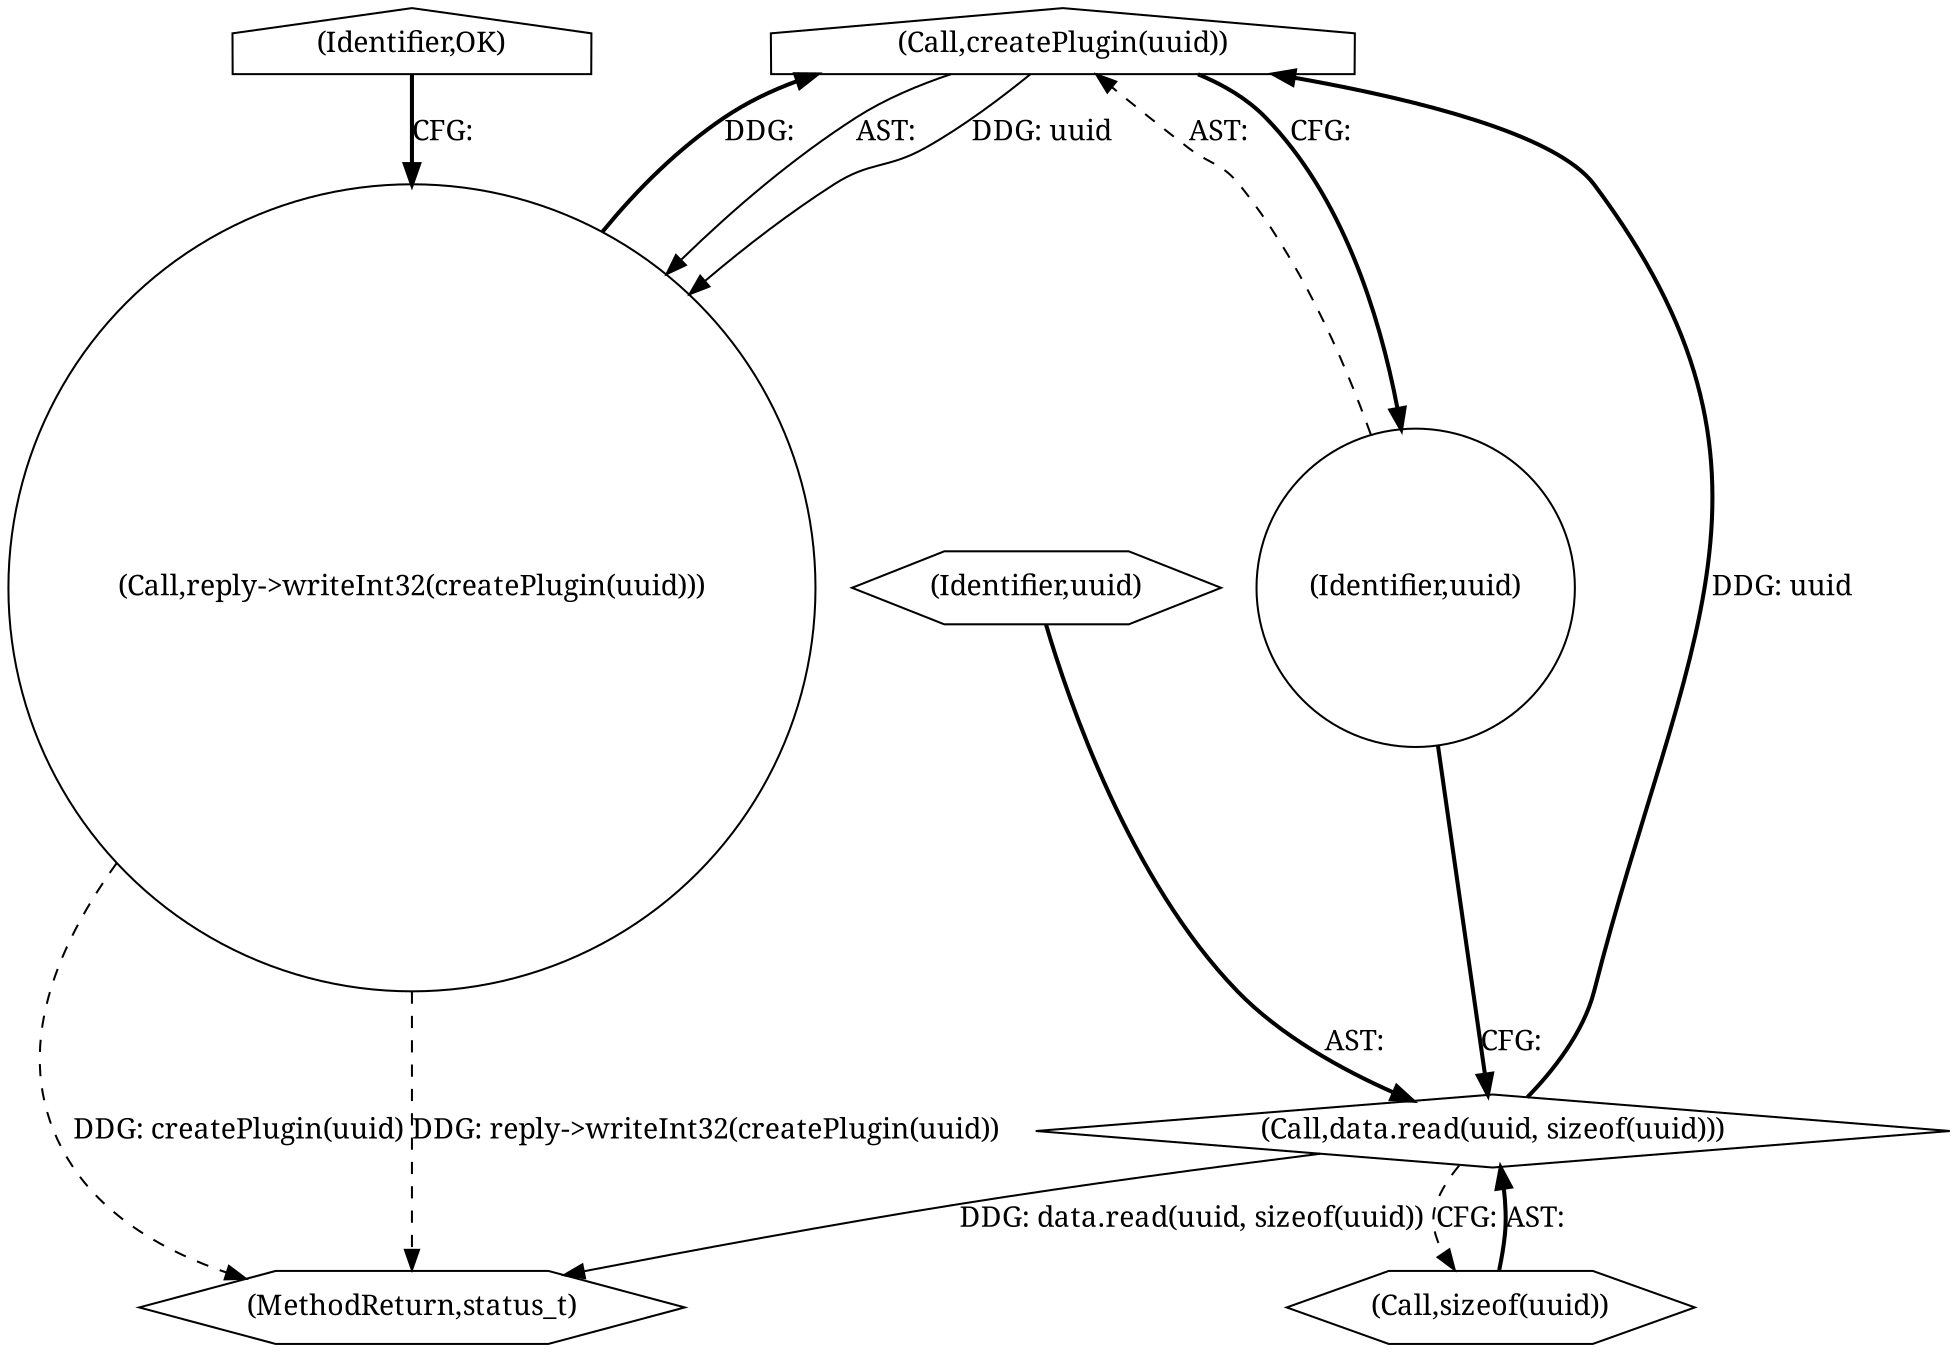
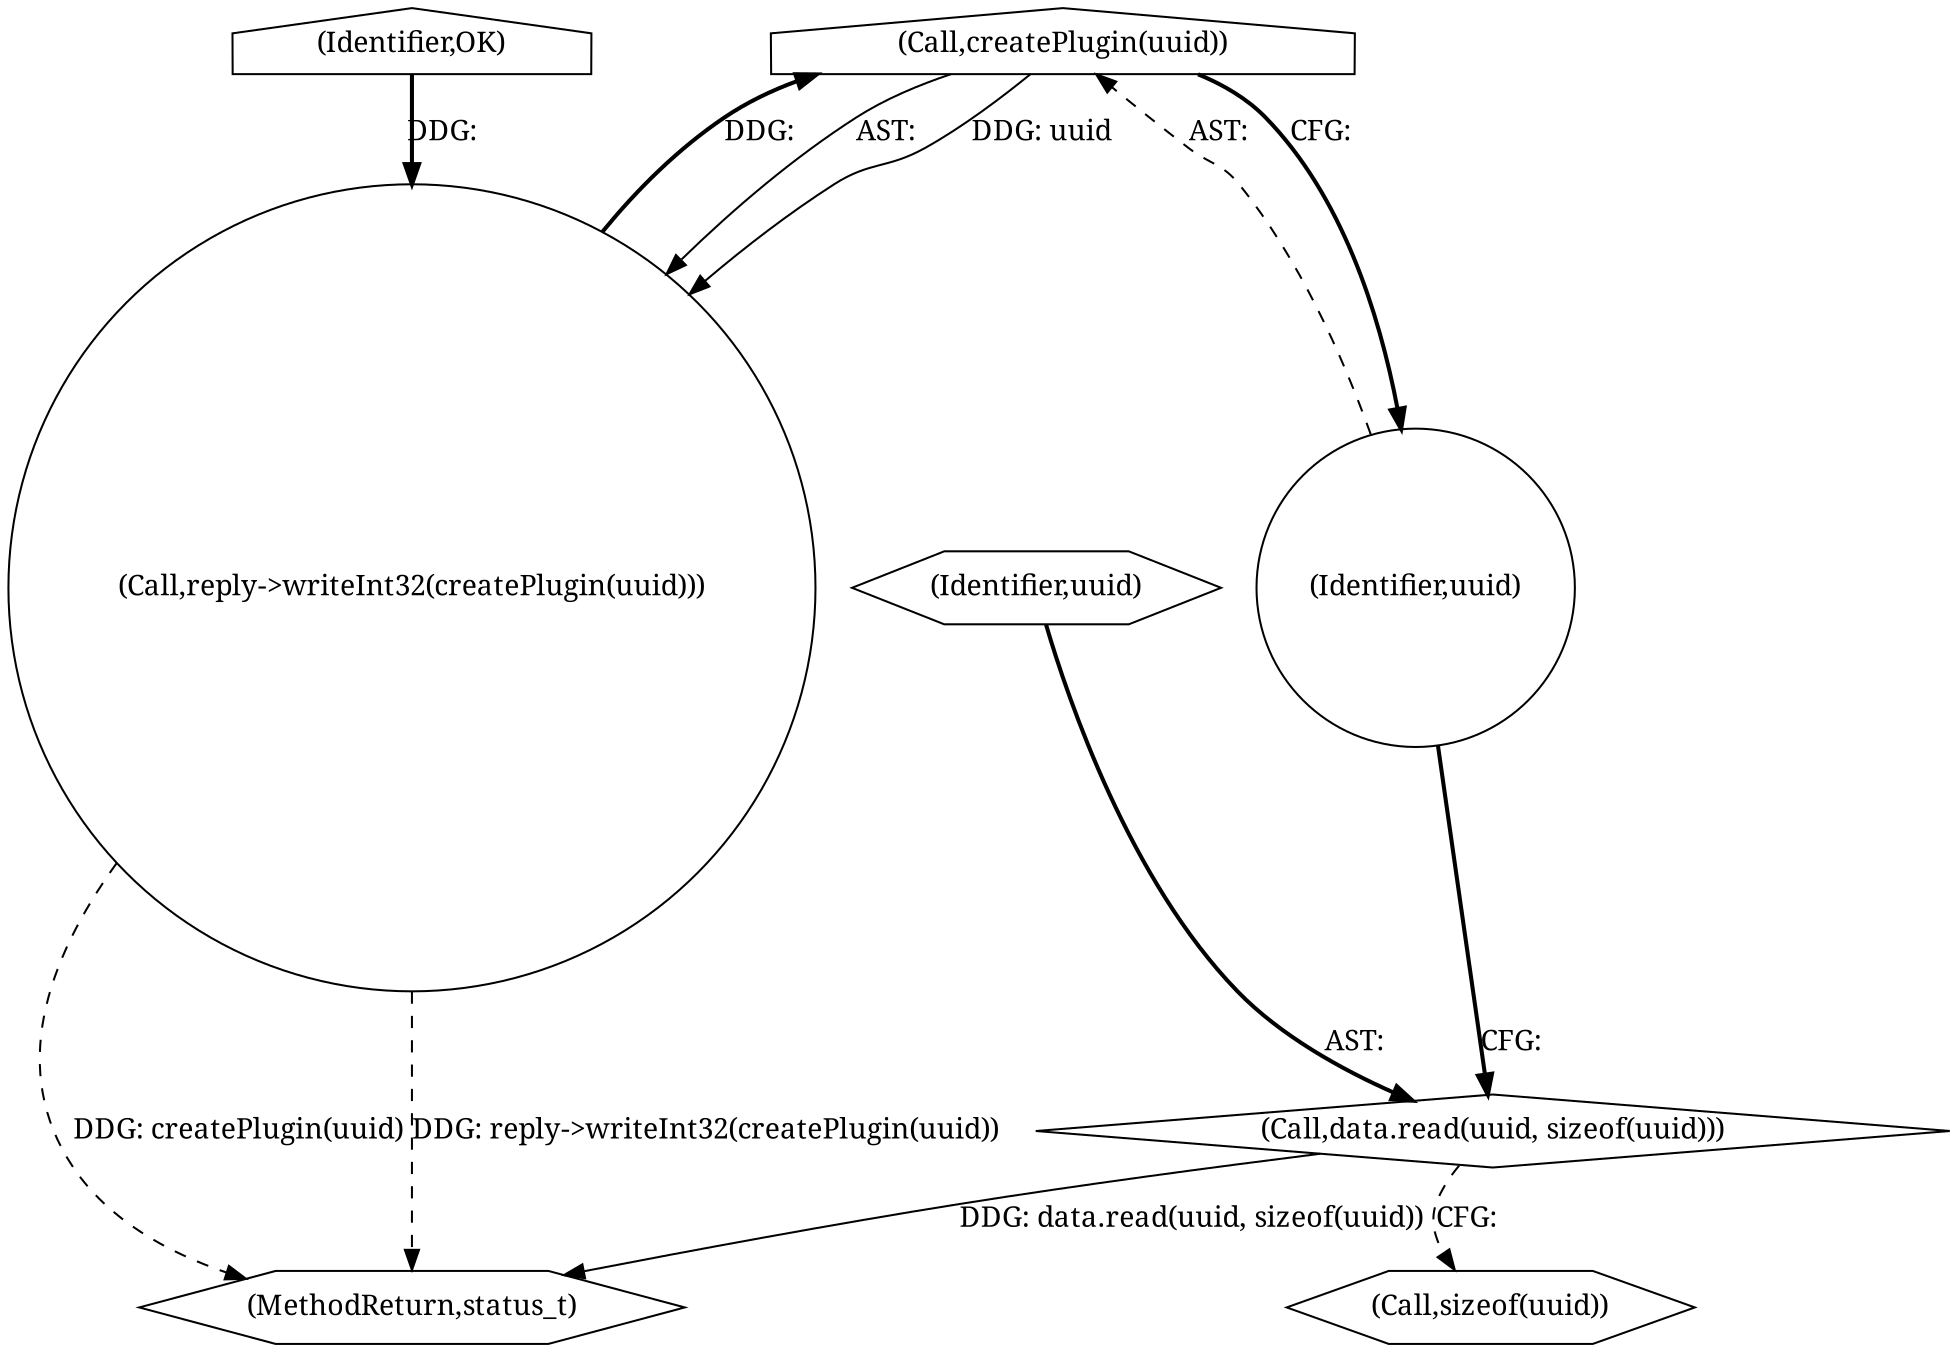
(446, 133) -> (446, 133)
(1711, 484) -> none
(1505, 1229) -> none
